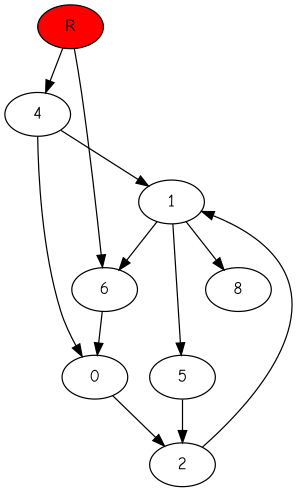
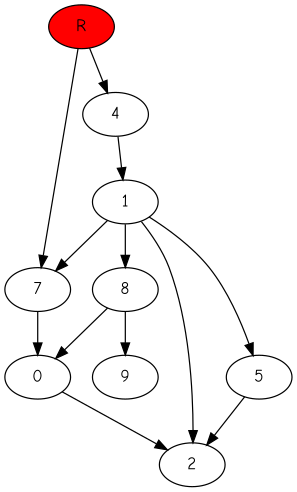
(46, 243) -> (86, 329)
(105, 290) -> (38, 290)
(288, 327) -> (183, 321)
none -> (125, 377)
